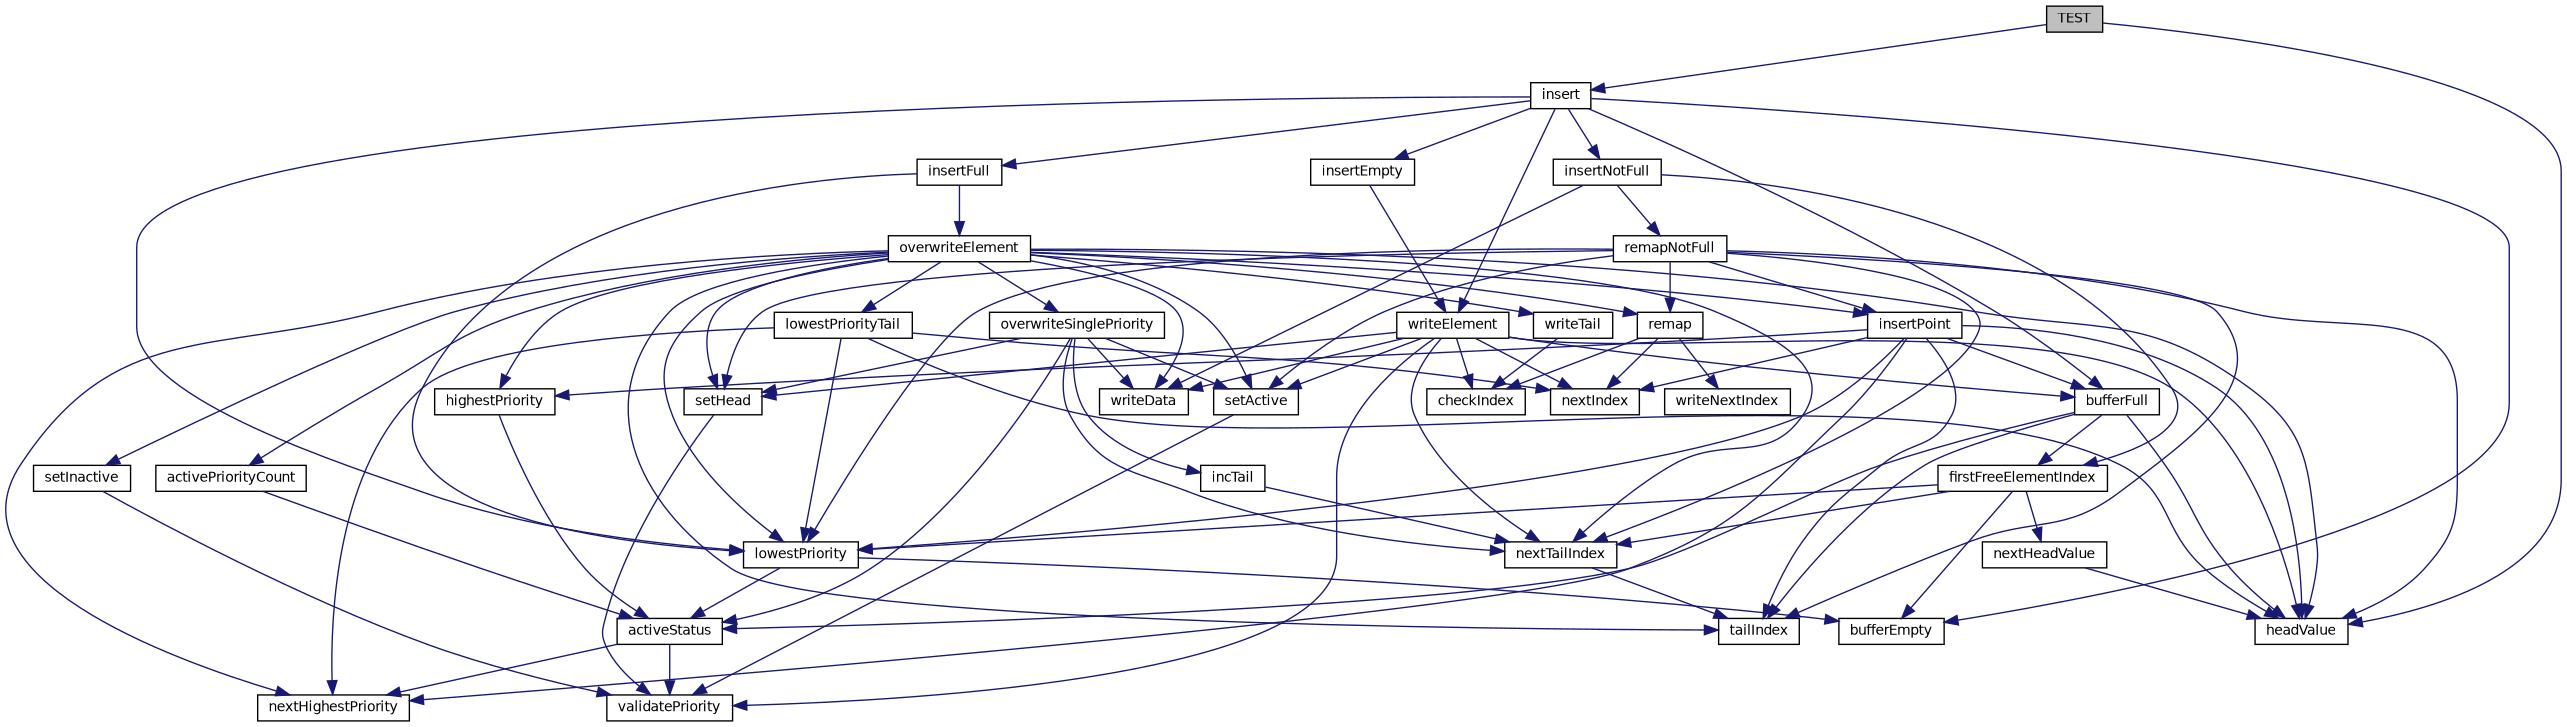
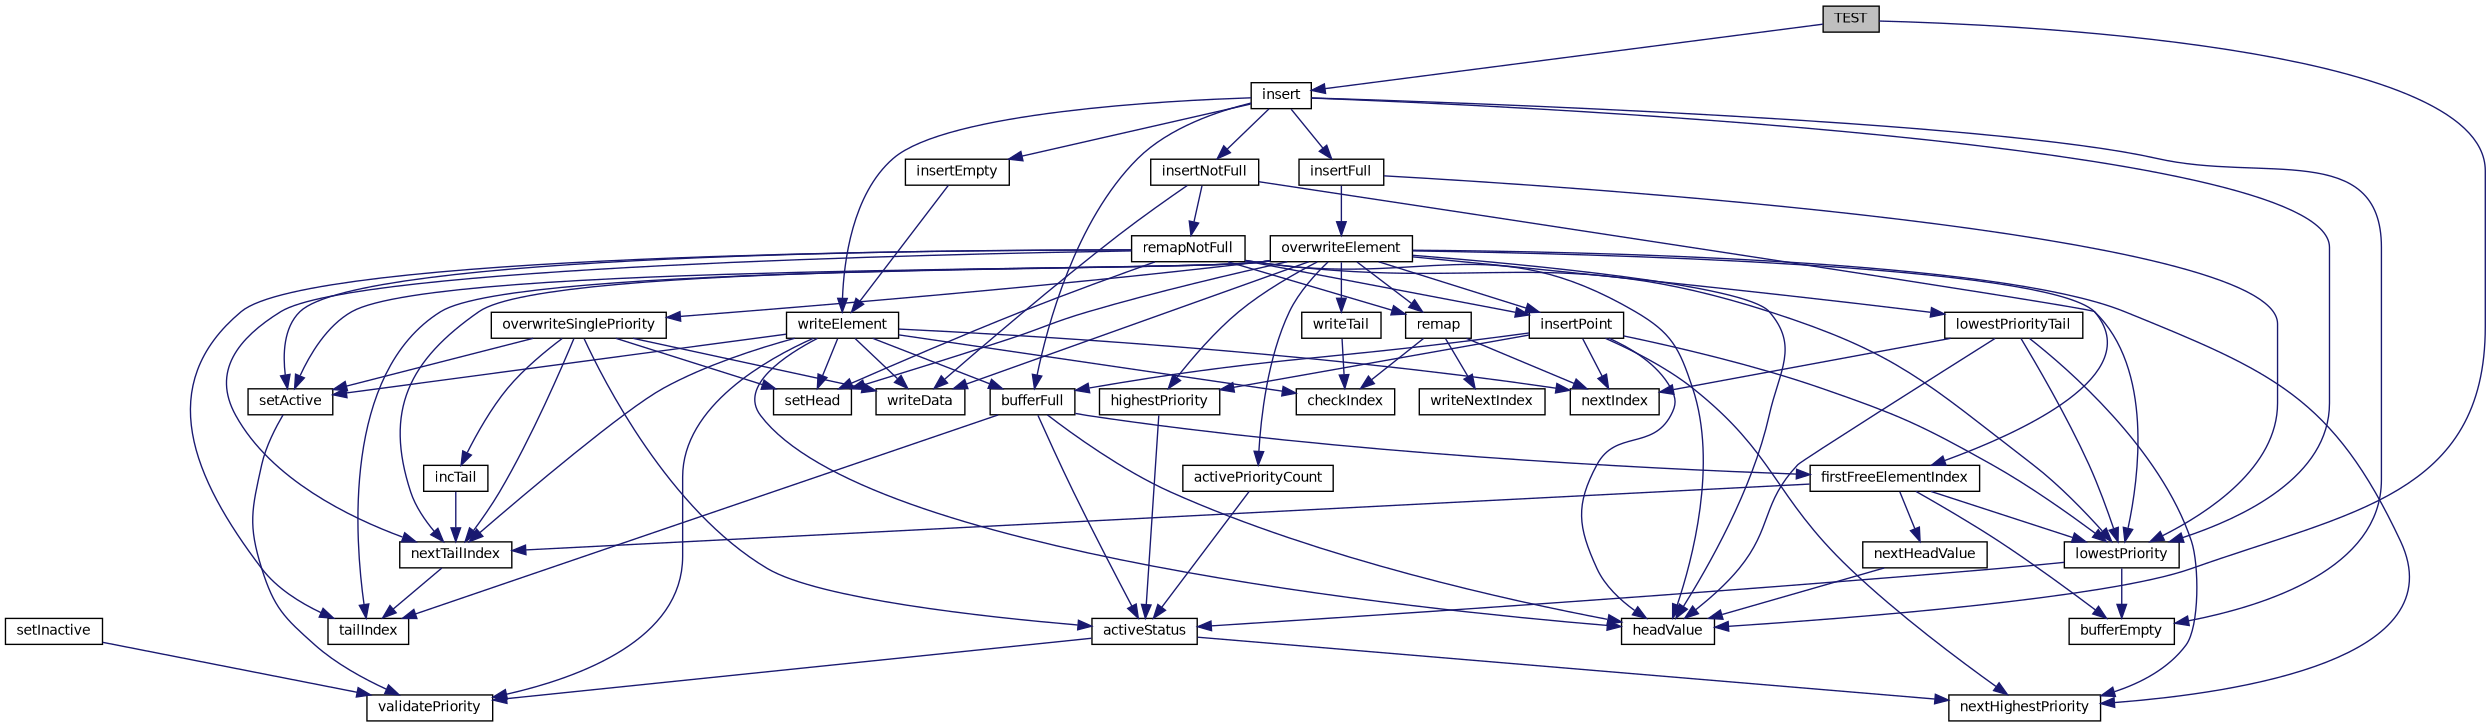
(470, 308) -> none
(1924, 442) -> none
(628, 555) -> none
